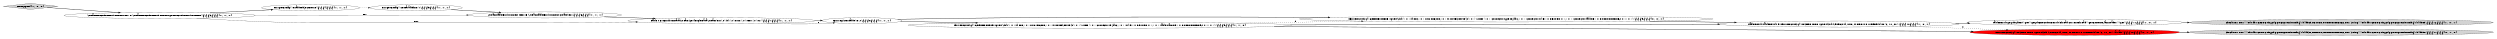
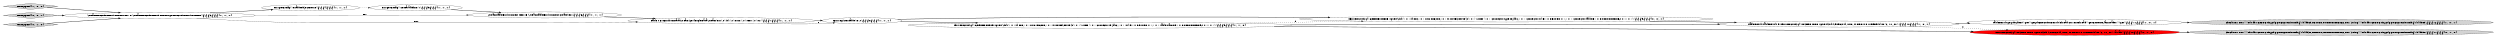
none -> (31, 15)
none -> (31, 25)
